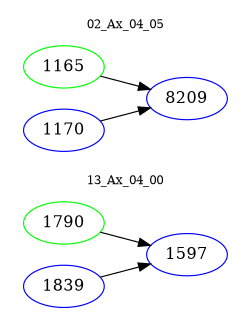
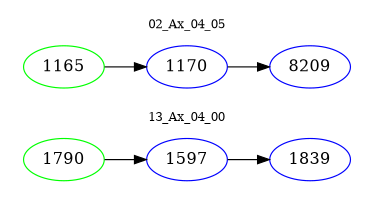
(120, 81) -> (119, 67)
(120, 272) -> (243, 160)
